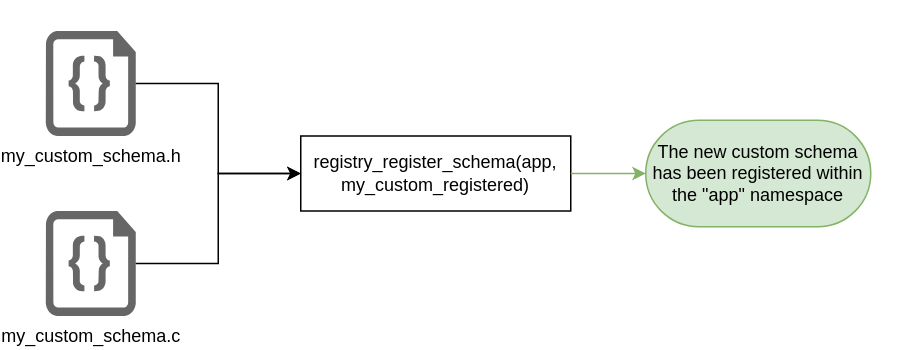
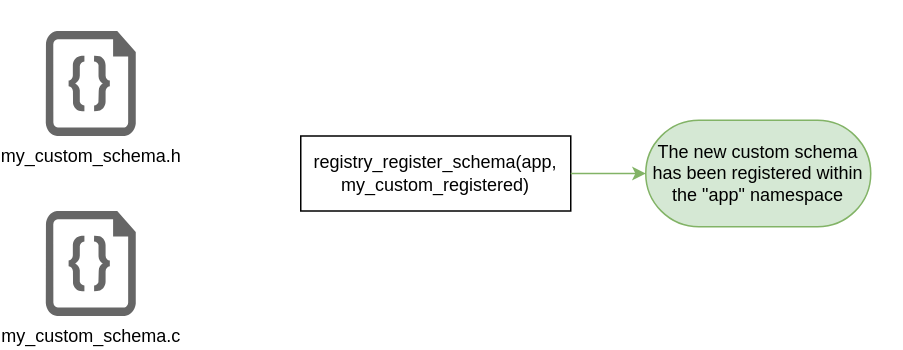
(218, 86) -> none
(218, 261) -> none
